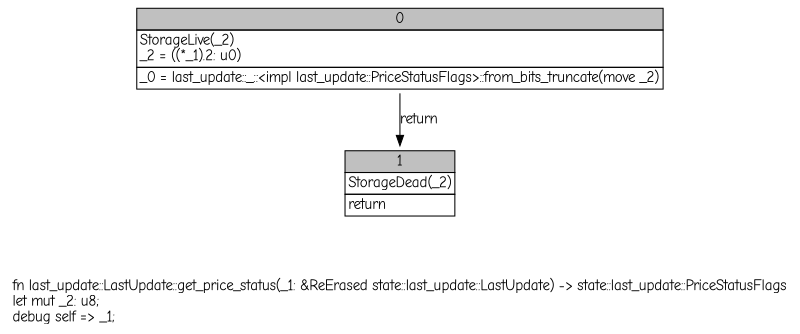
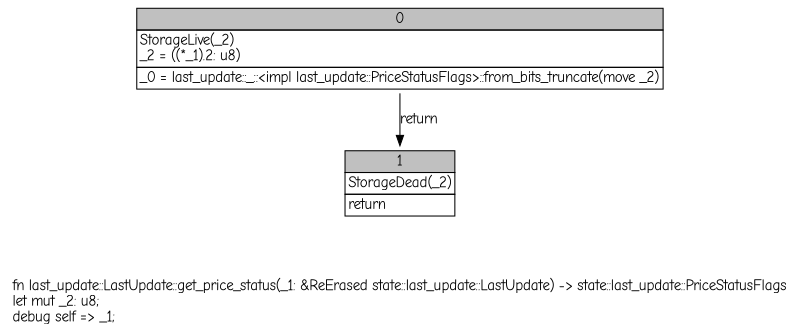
(191, 56) -> (190, 56)
